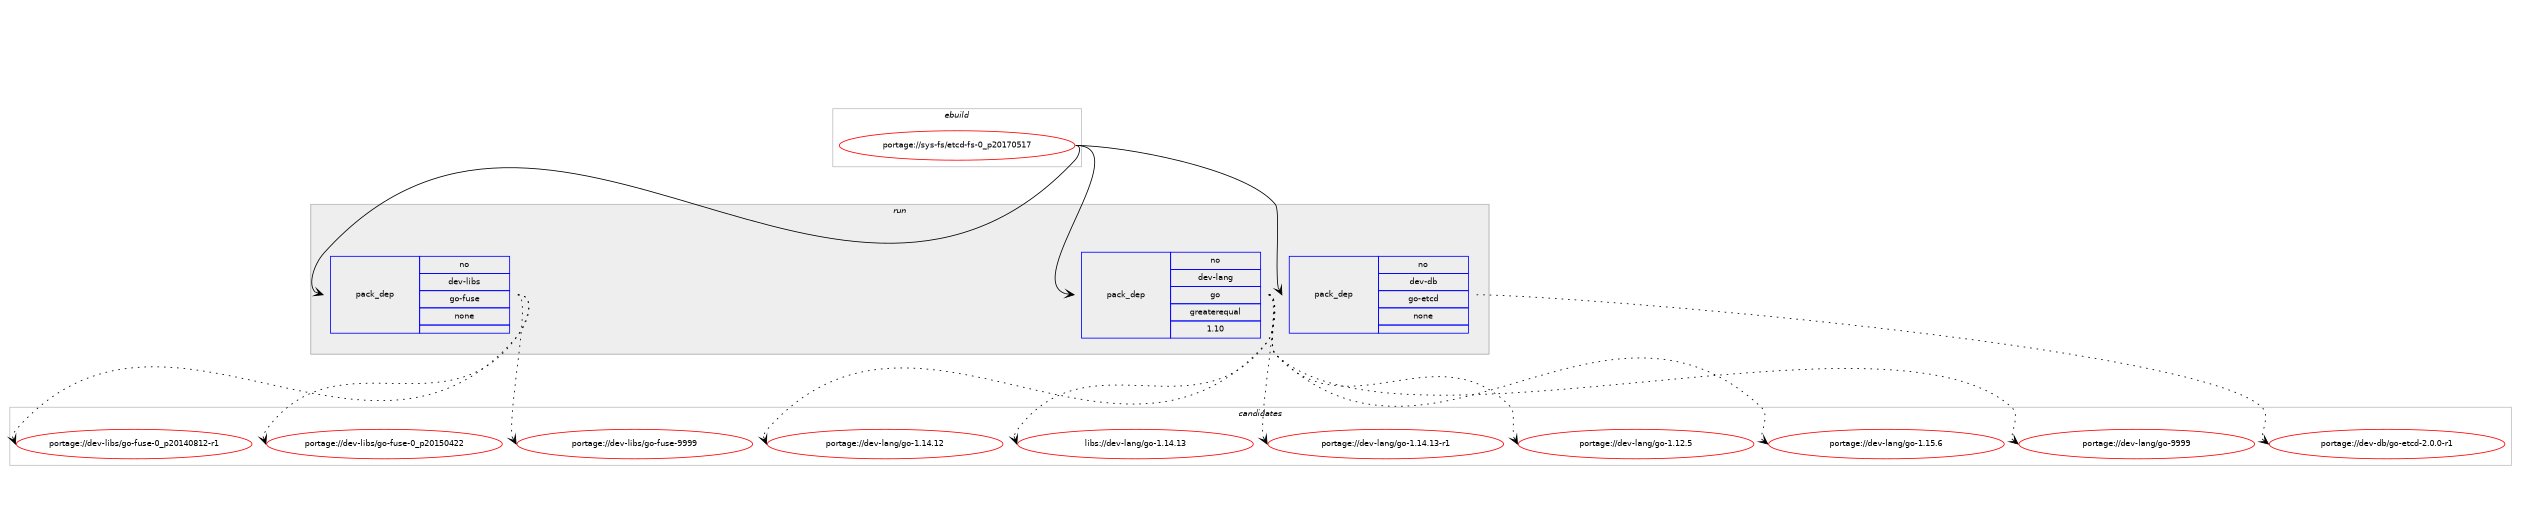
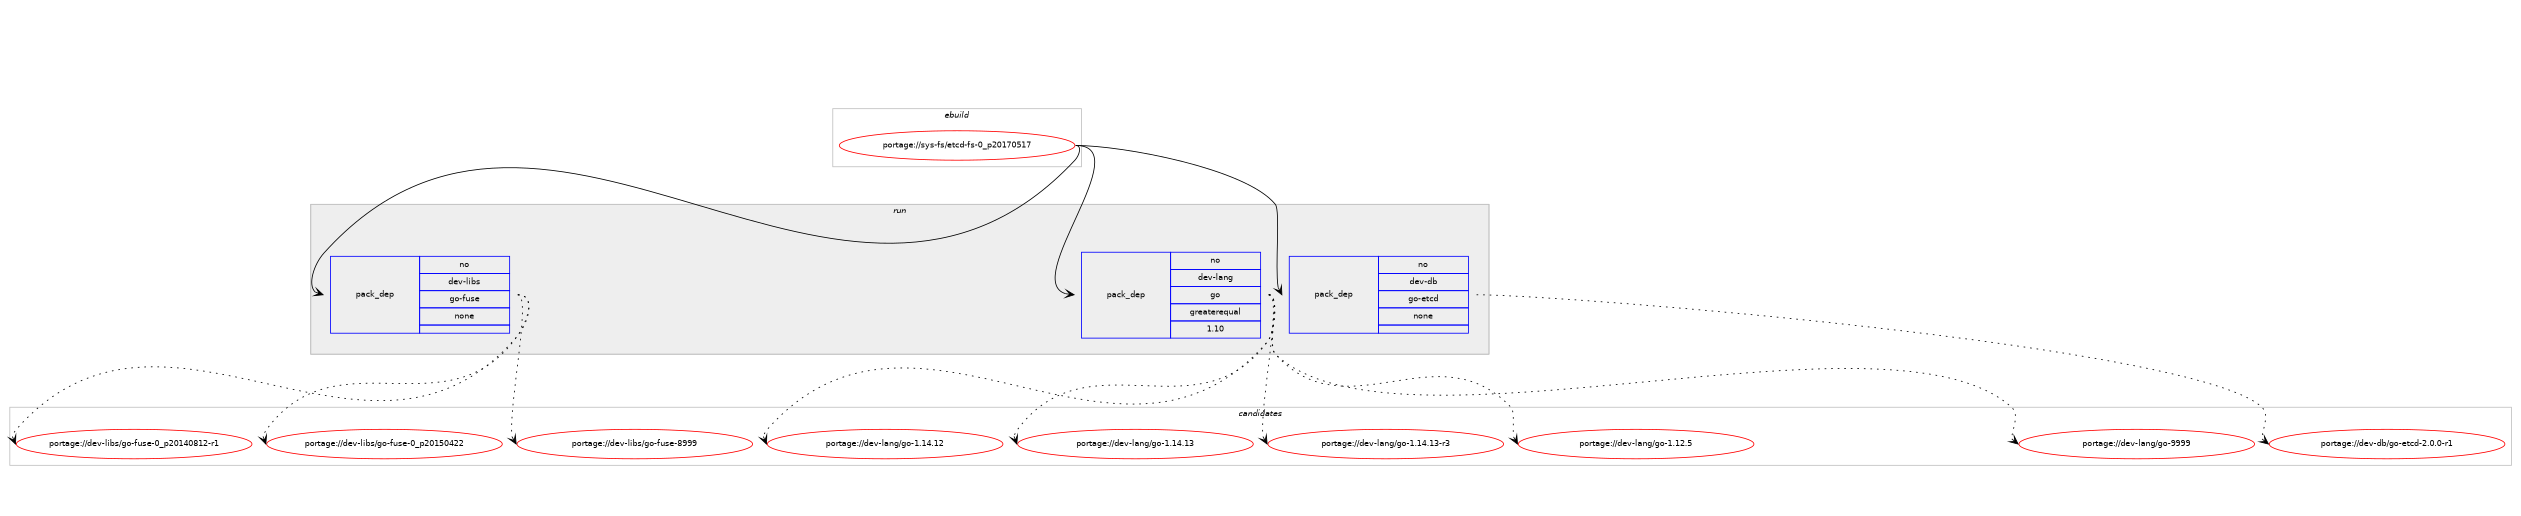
(635, 444) -> (635, 444)
(1135, 444) -> (1135, 444)
(1386, 444) -> (1386, 444)
(1886, 444) -> none
